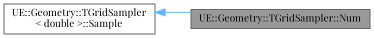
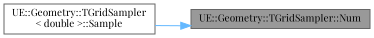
(178, 12) -> (168, 26)
